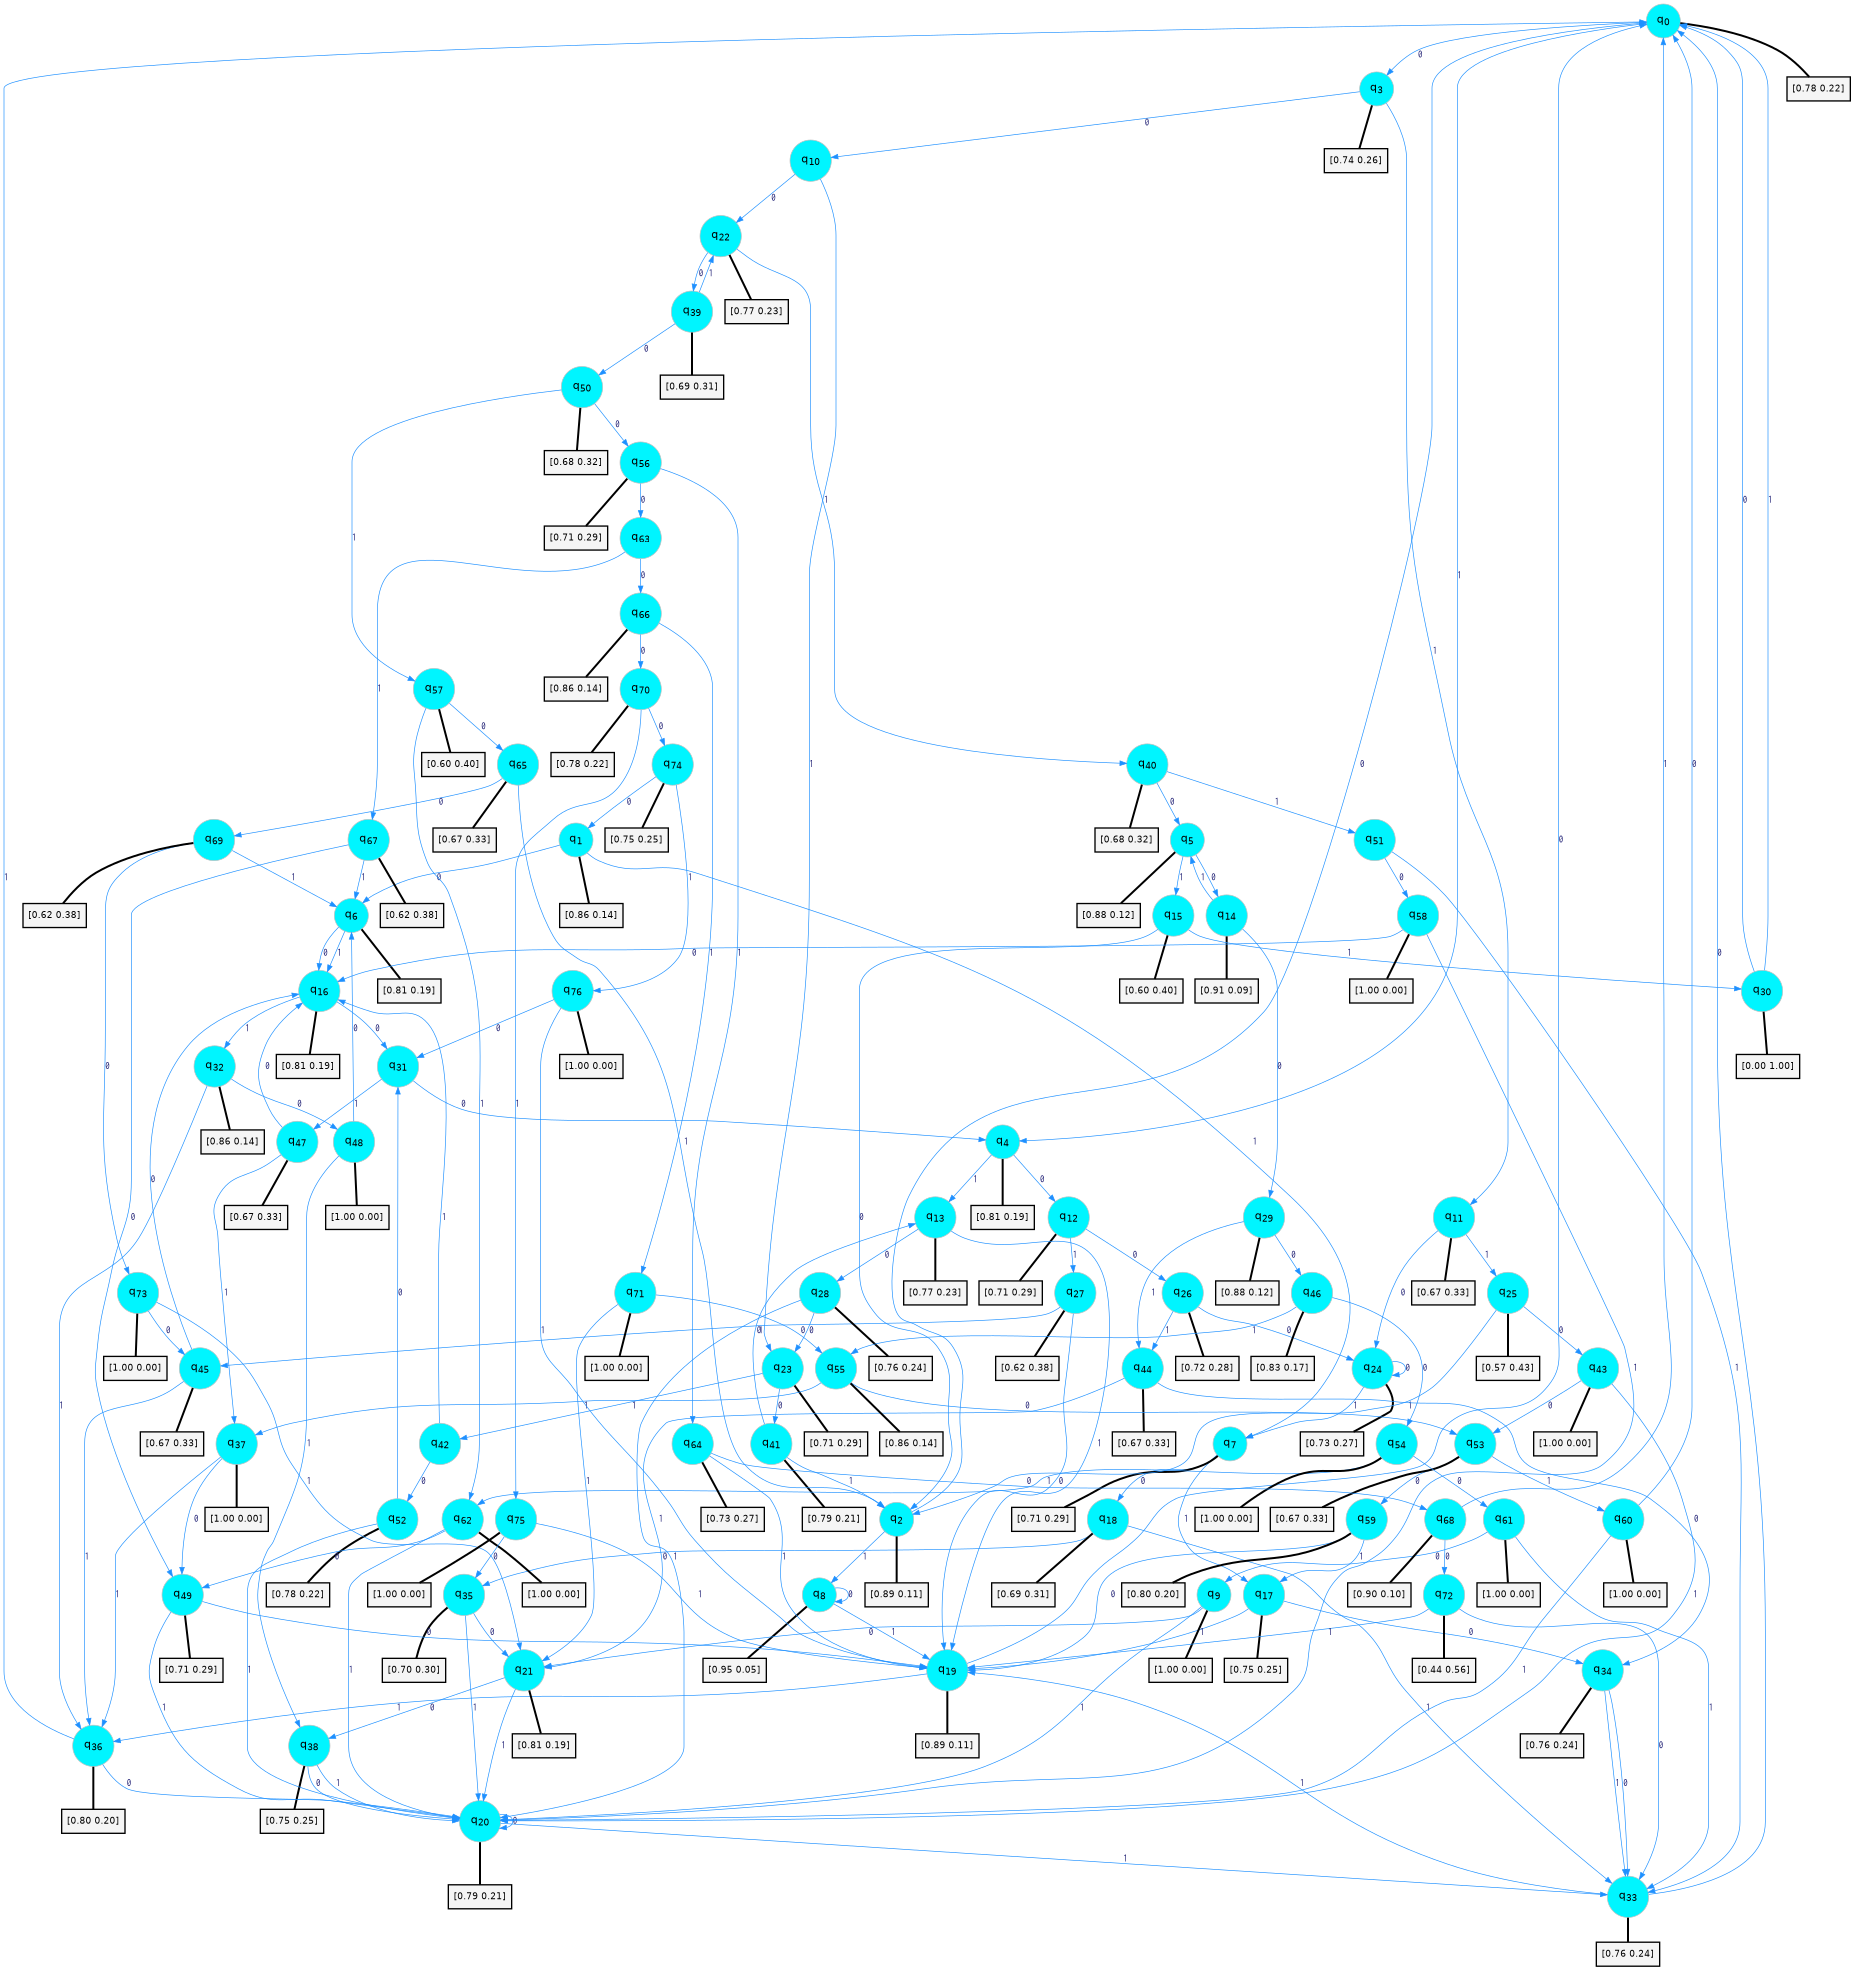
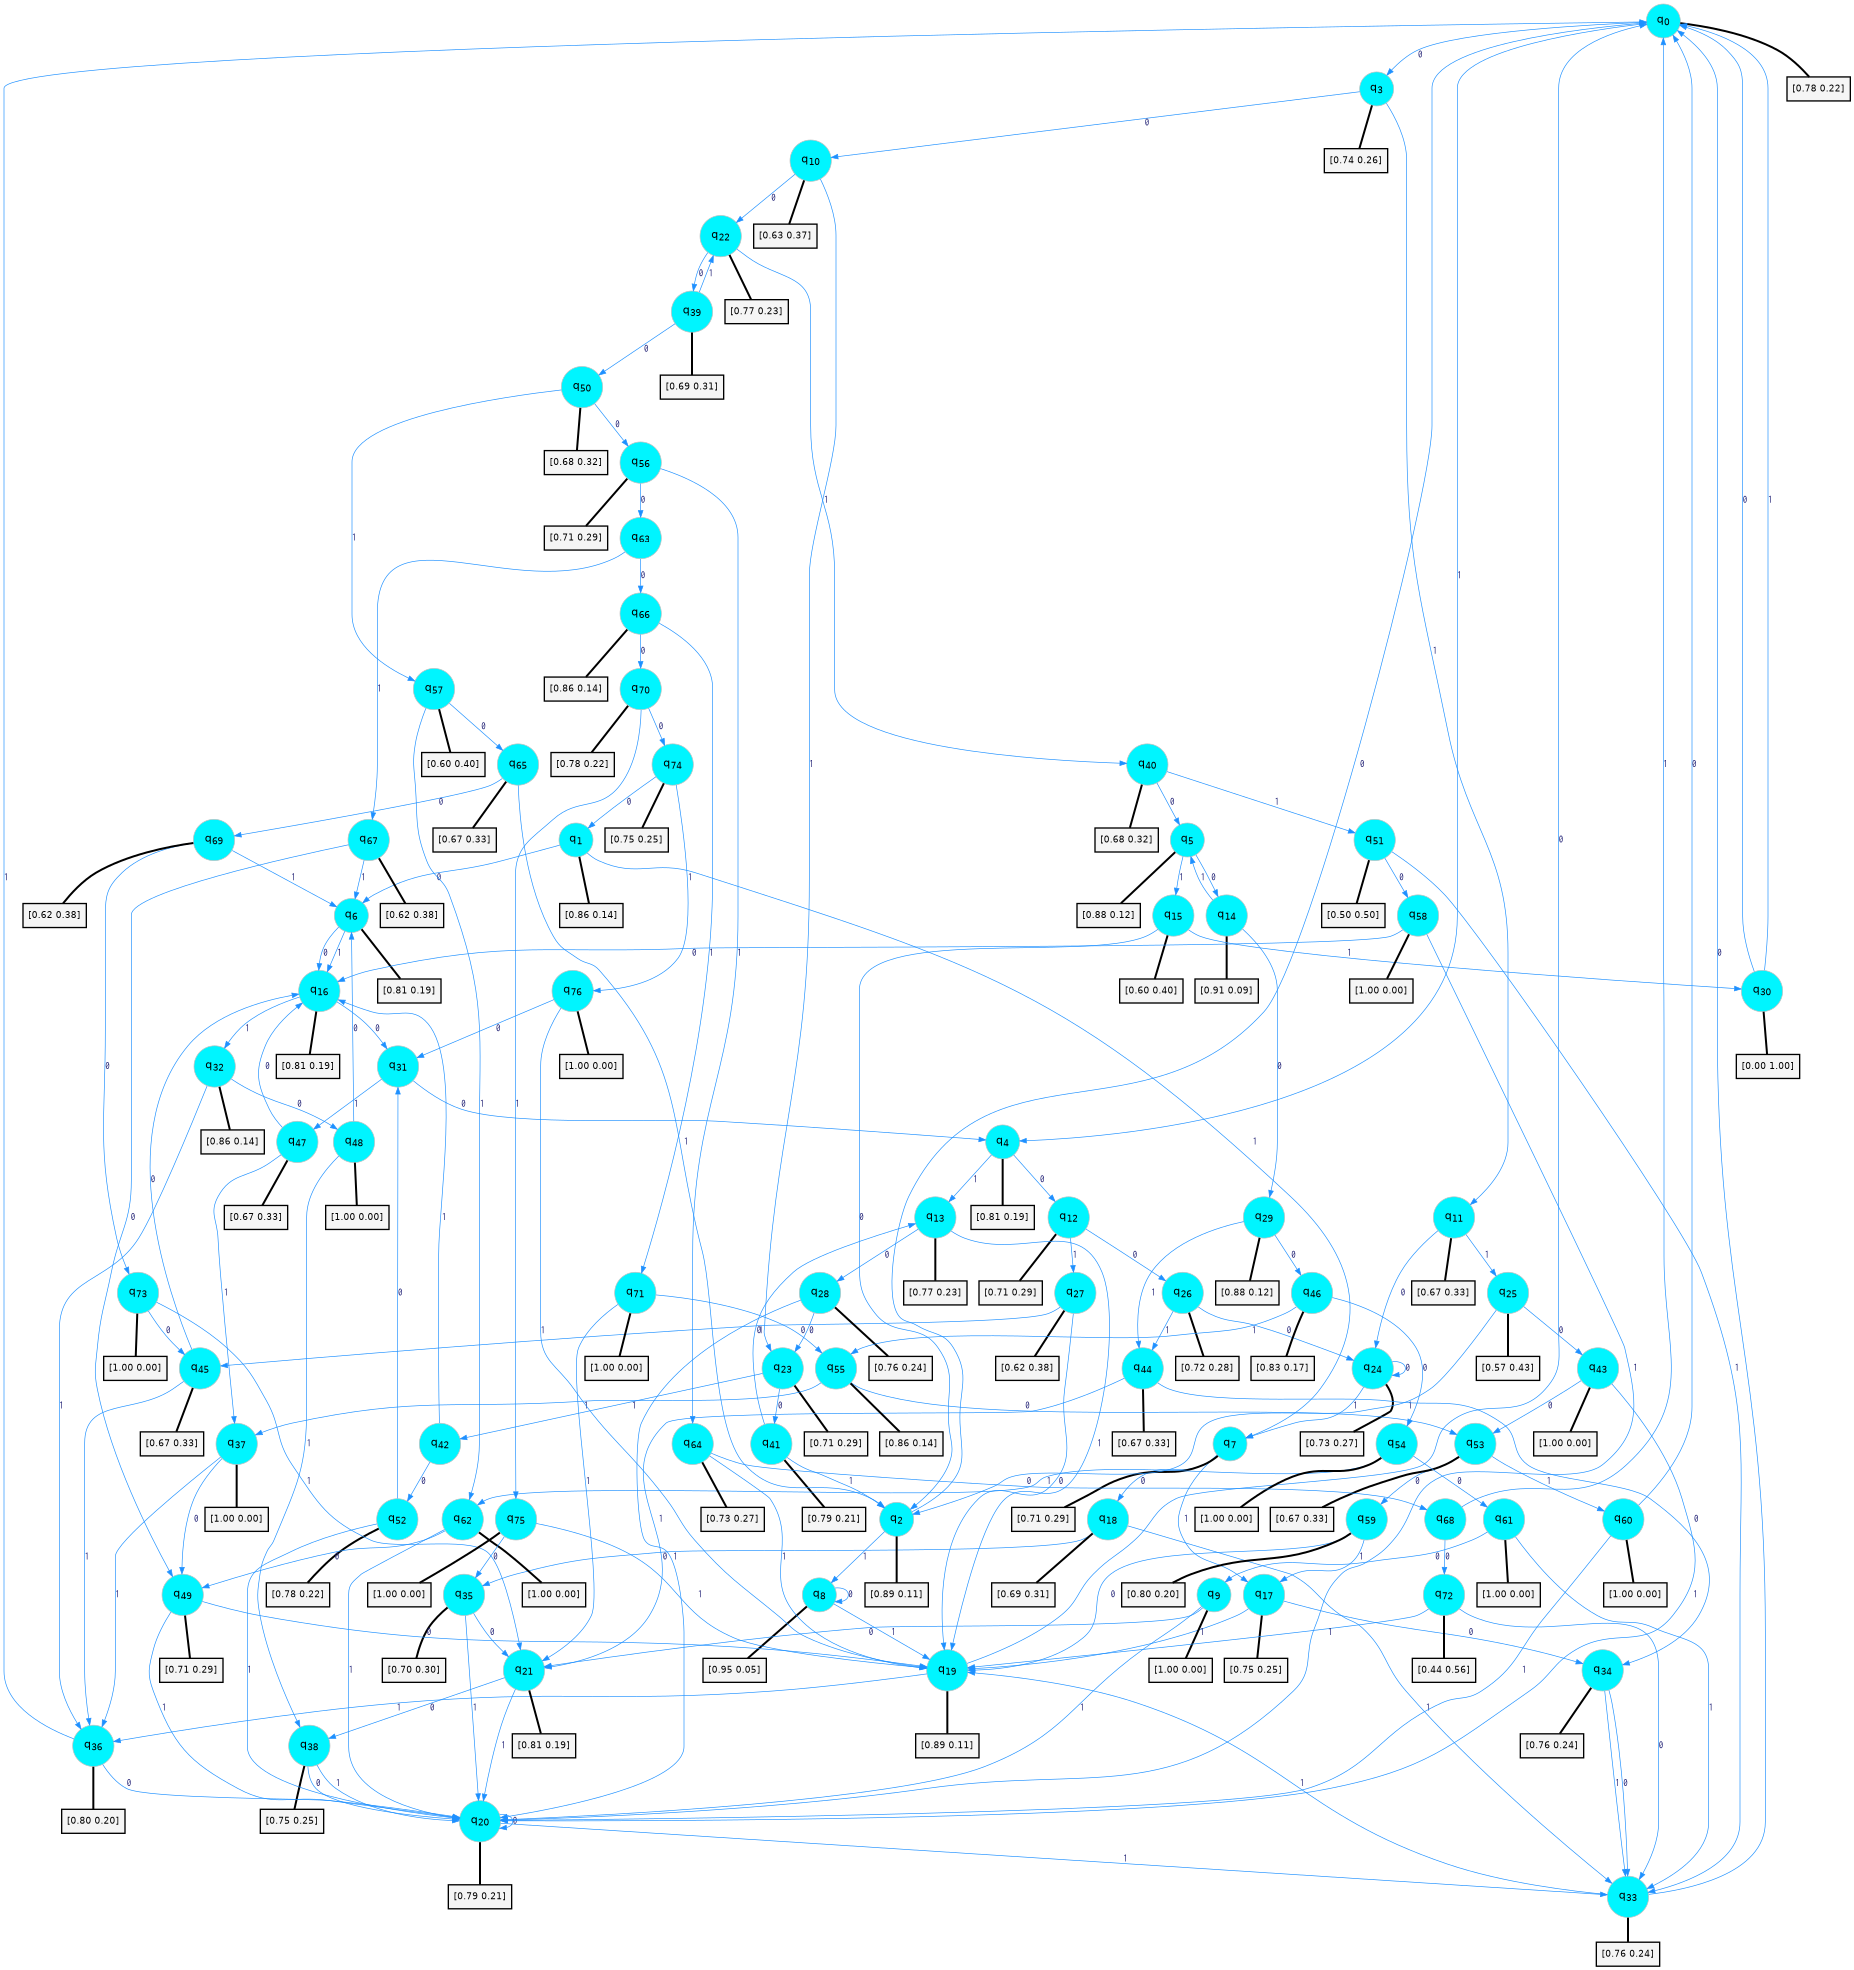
none -> (785, 236)
none -> (1353, 916)
(1379, 1595) -> none
